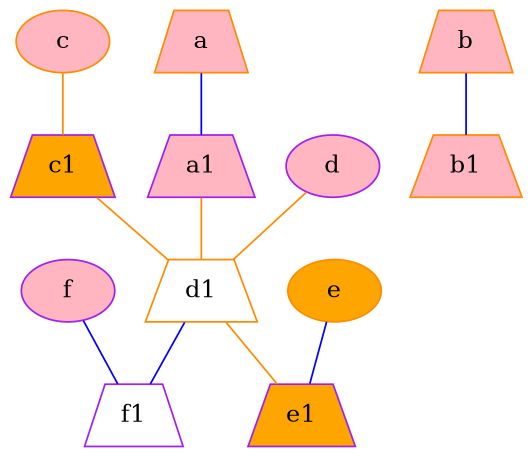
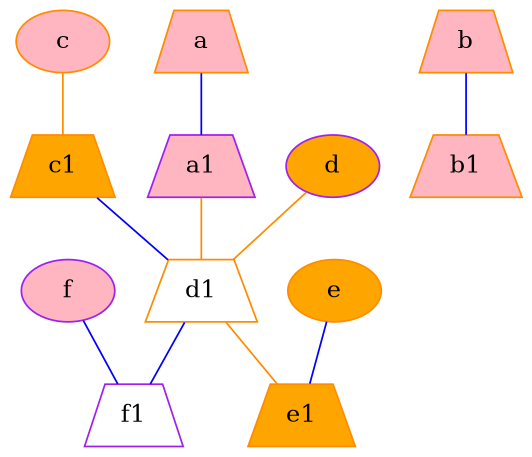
(63, 166) -> (63, 166)
(333, 166) -> (333, 166)
(133, 229) -> (133, 229)
(302, 415) -> (302, 415)
